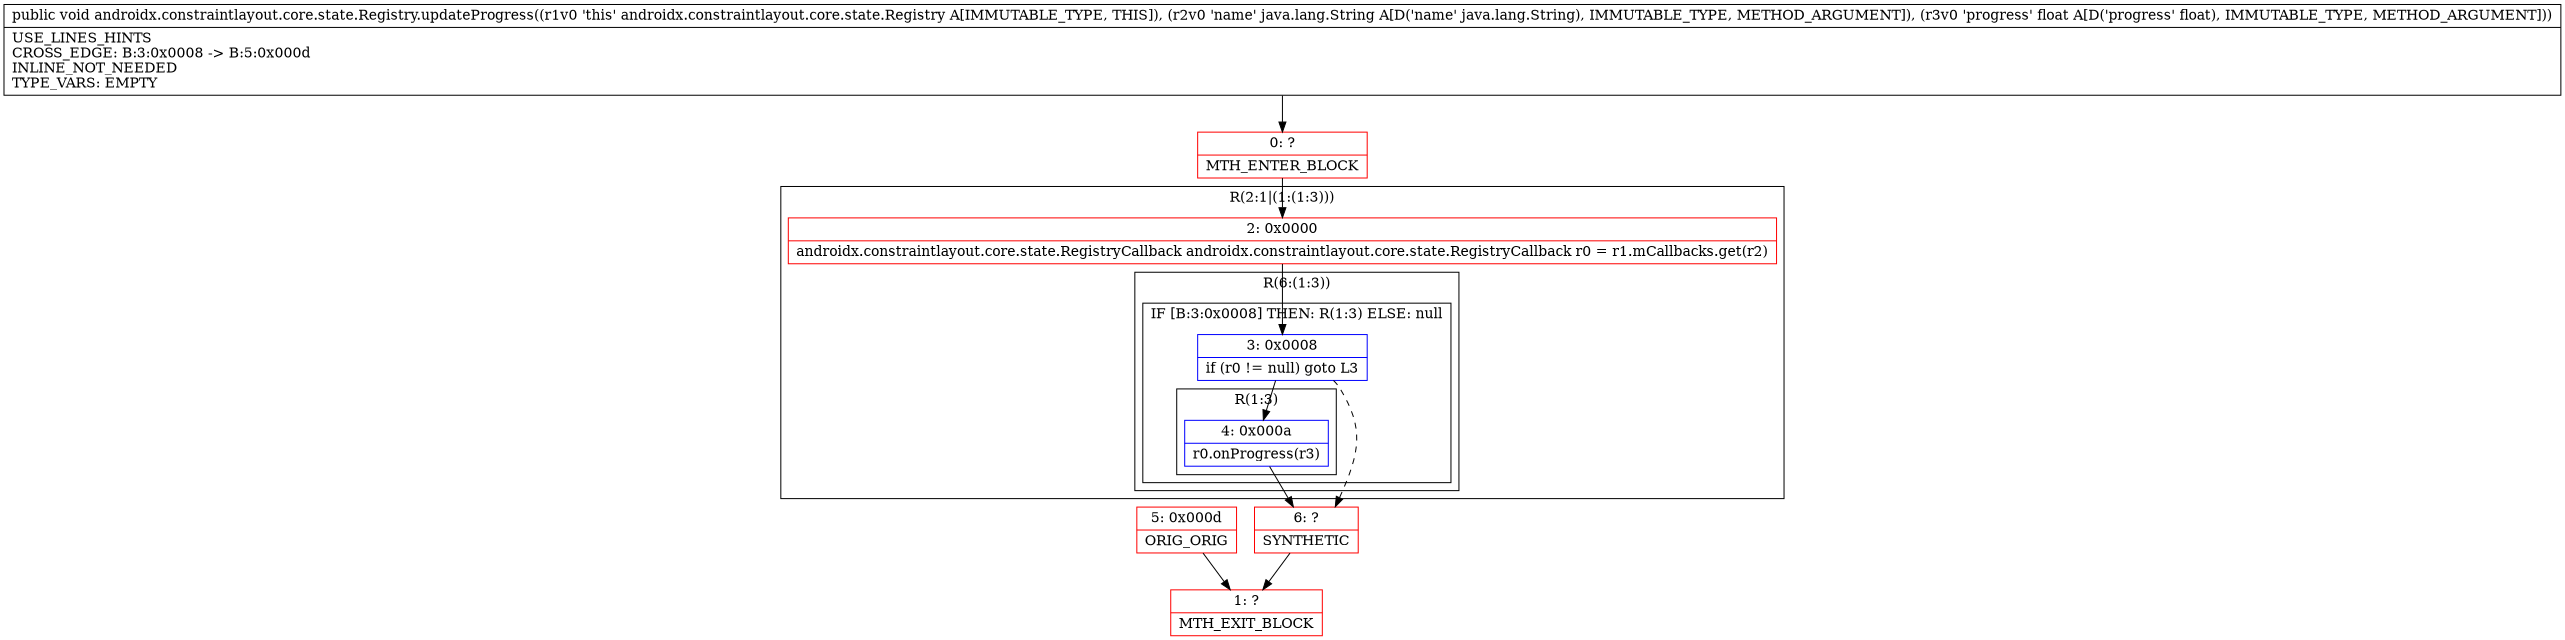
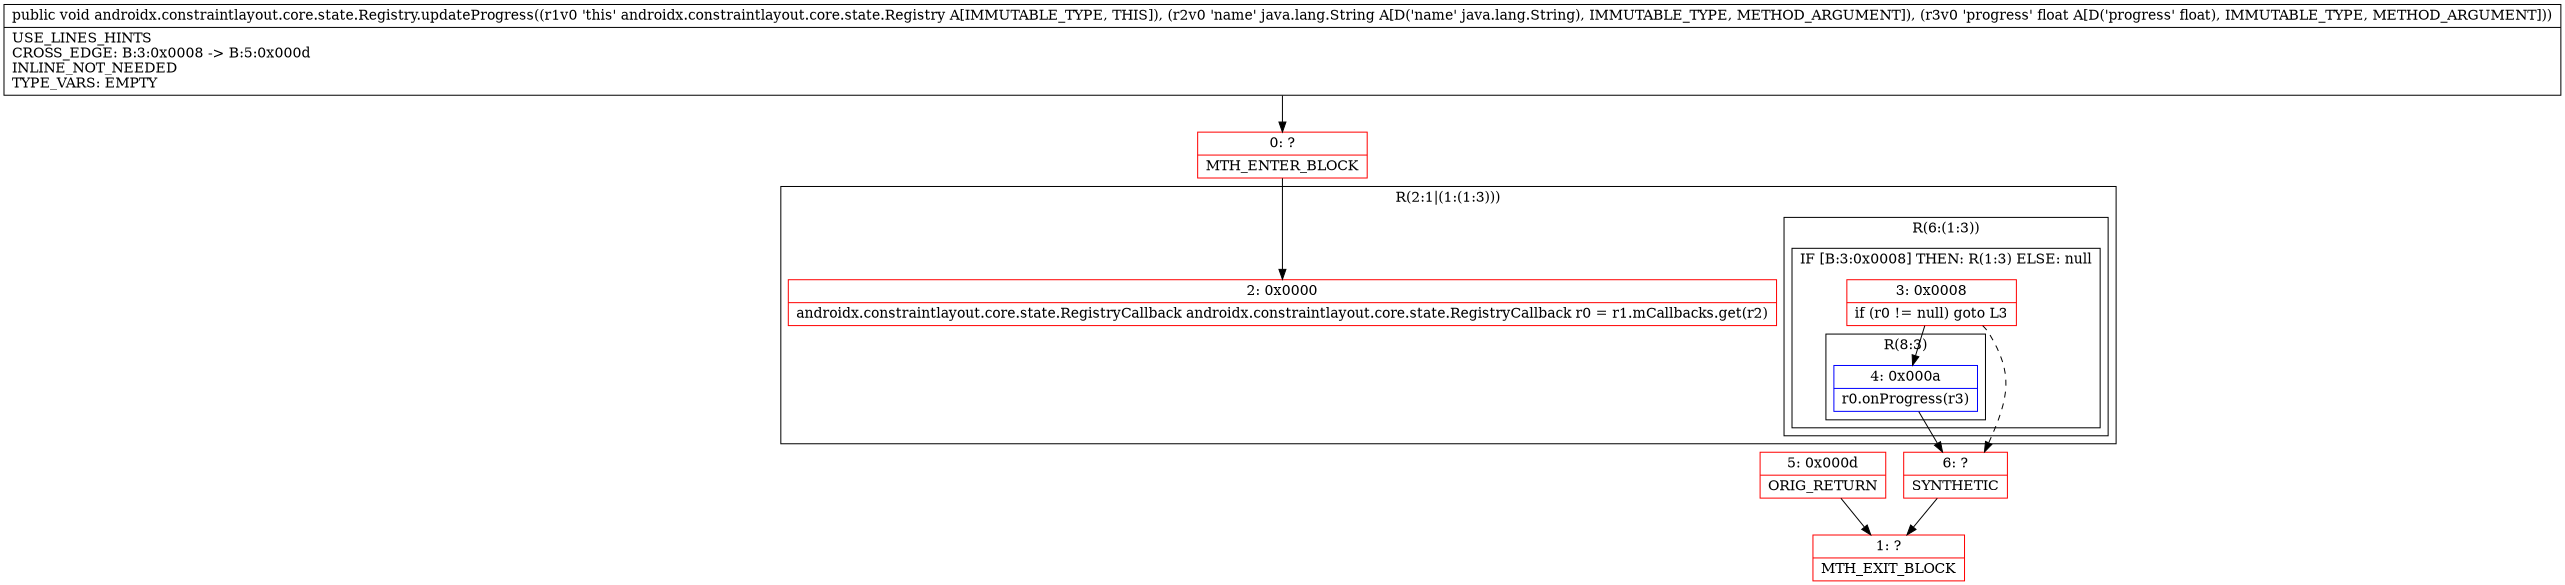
(1282, 294) -> none
(1282, 358) -> (1932, 303)
(1256, 400) -> (1906, 346)
(1187, 541) -> (1823, 486)
